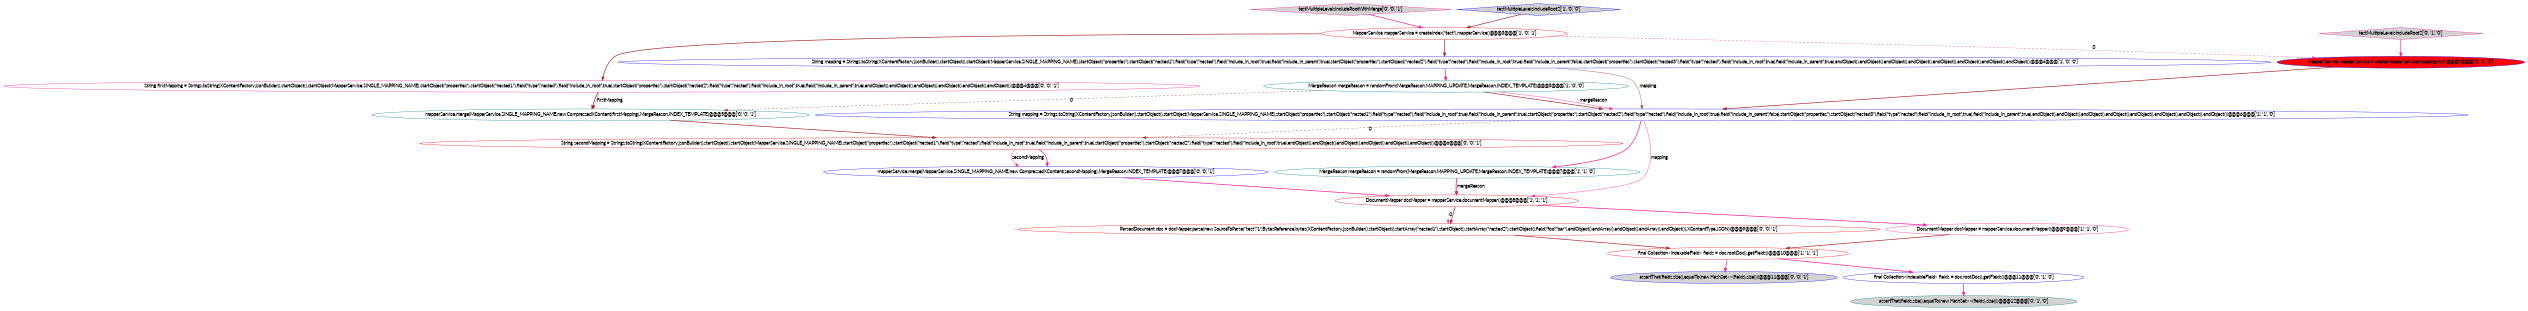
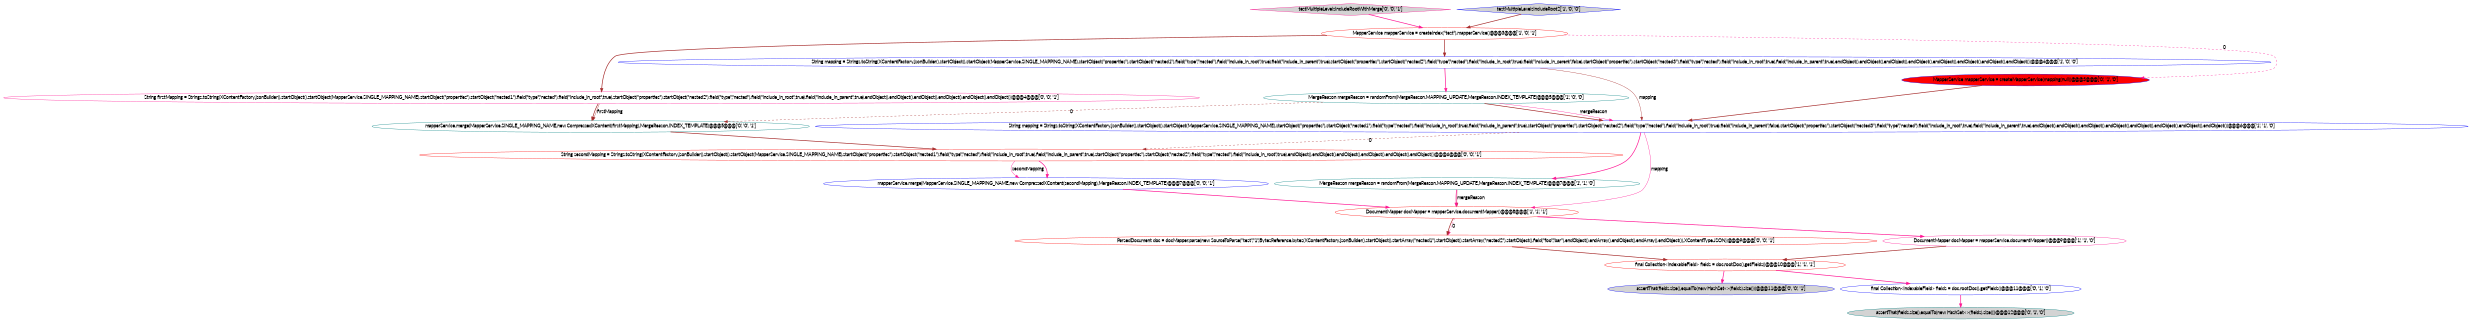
(2401, 34) -> none
